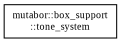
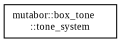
(60, 21) -> (60, 21)
